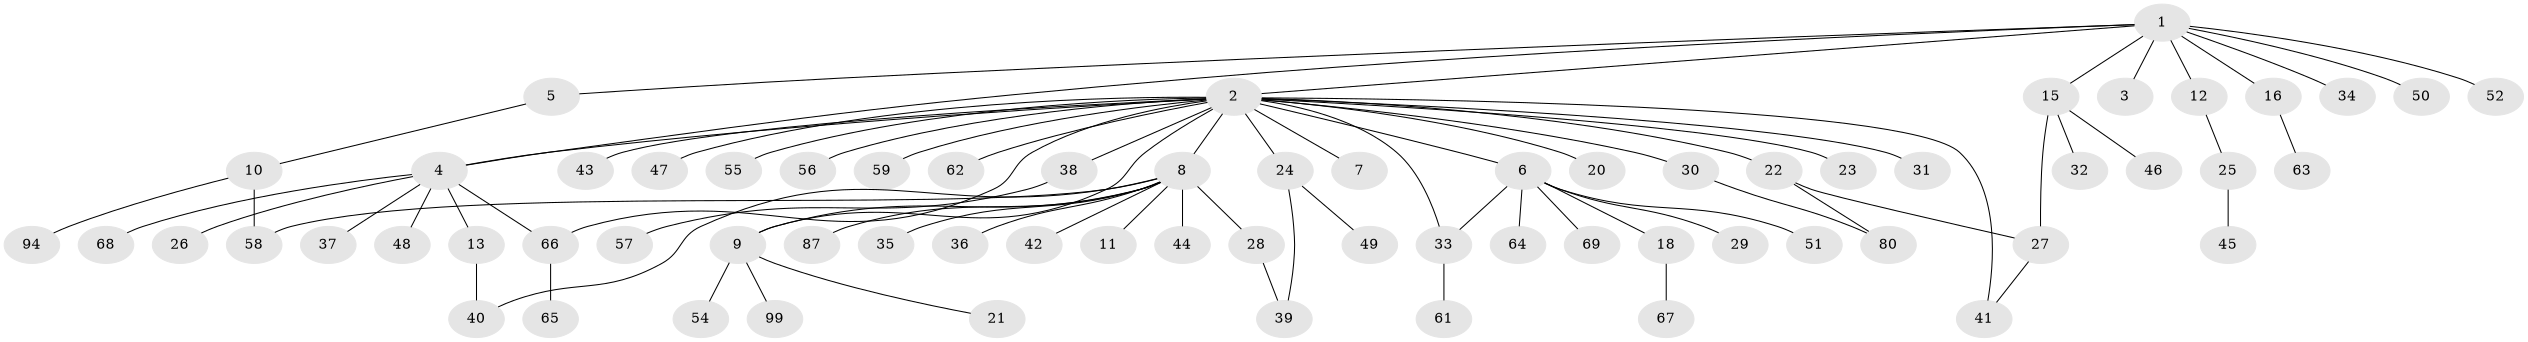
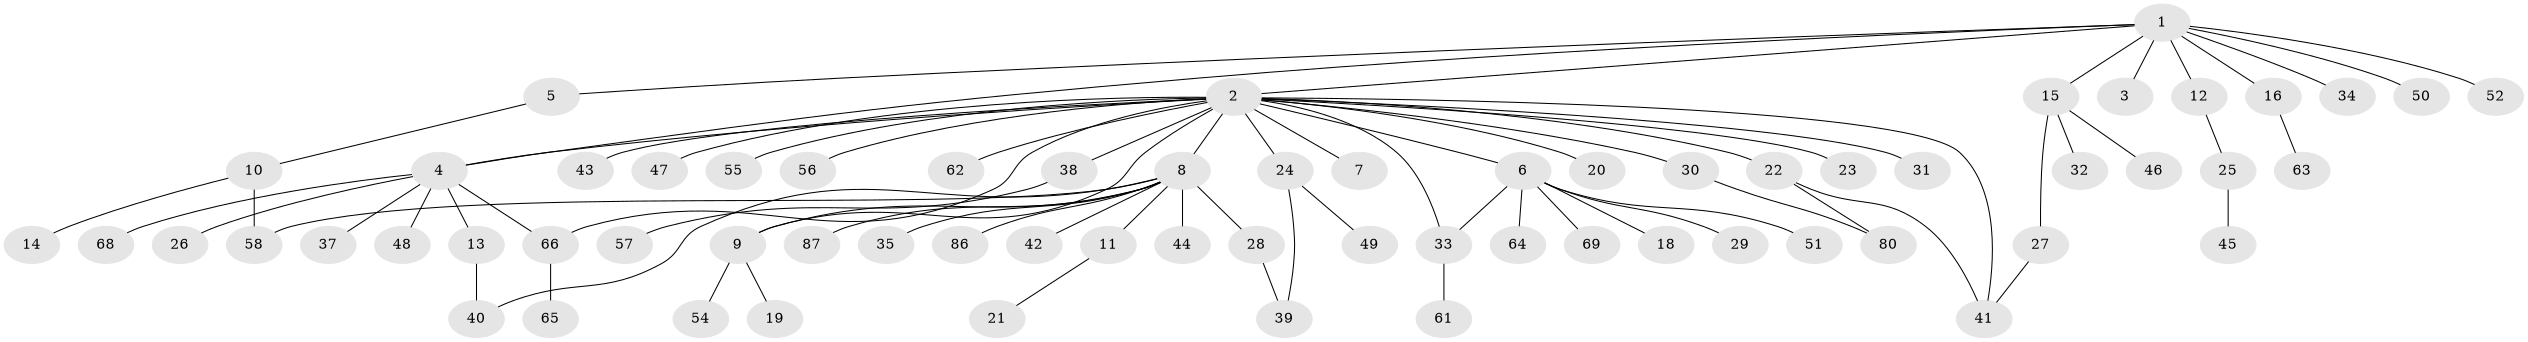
(882, 171) -> none
(1904, 213) -> (1906, 214)
(32, 245) -> (32, 245)
(960, 245) -> (960, 245)
(864, 290) -> (1053, 282)
(775, 319) -> (775, 319)
(1666, 319) -> none
